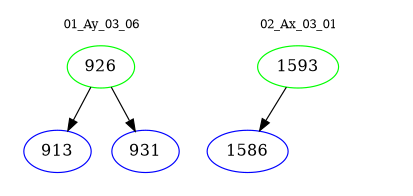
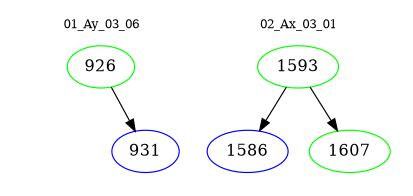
(58, 151) -> none
none -> (350, 151)
